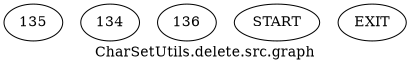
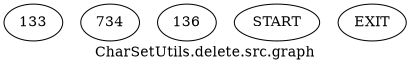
(33, 23) -> (33, 23)
(110, 23) -> (110, 23)
